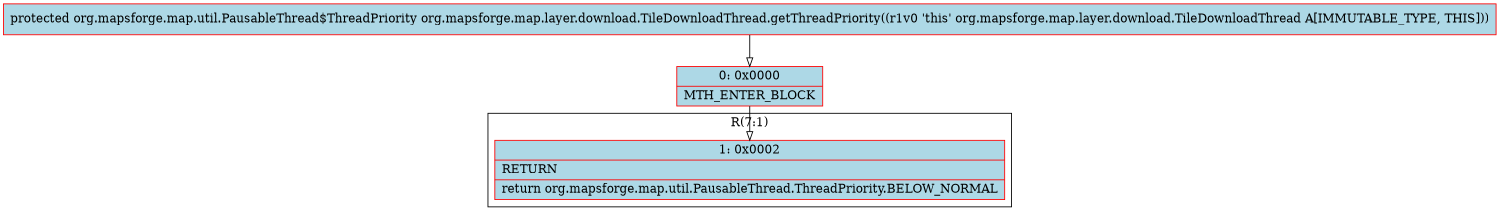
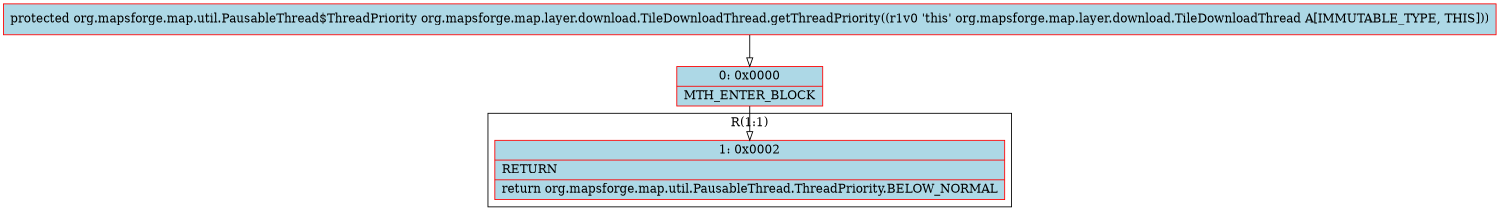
(750, 123) -> (750, 123)
